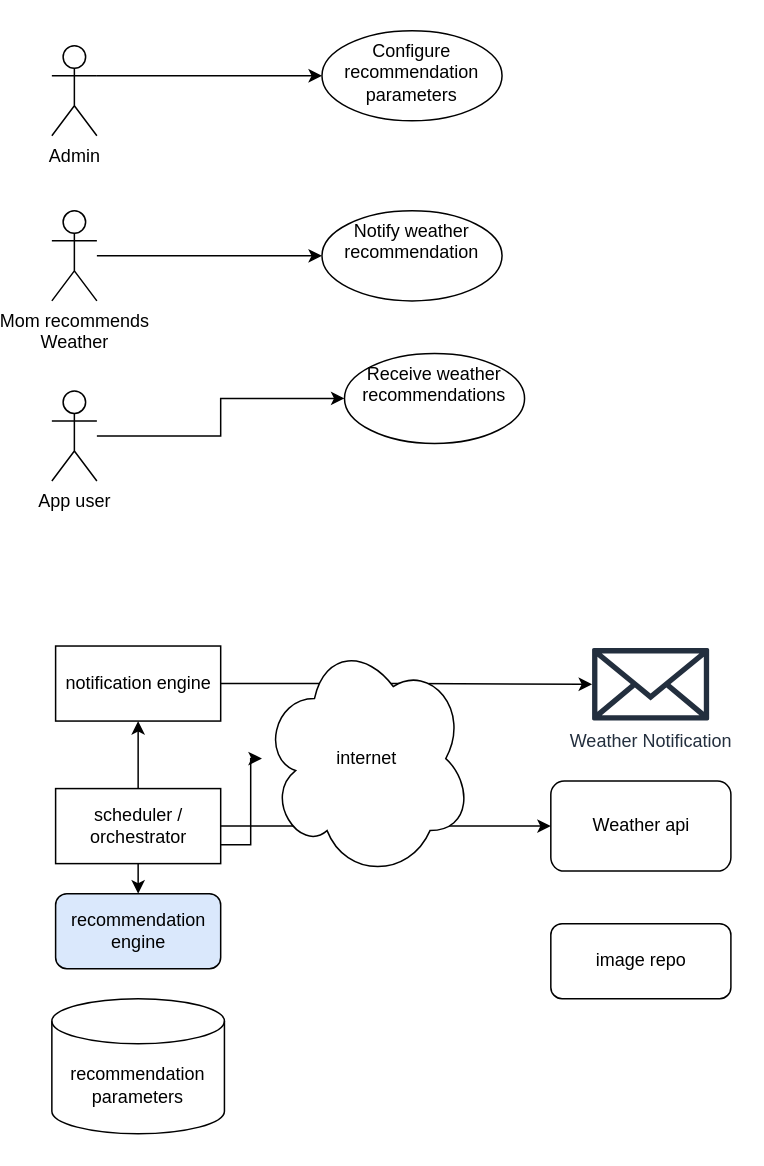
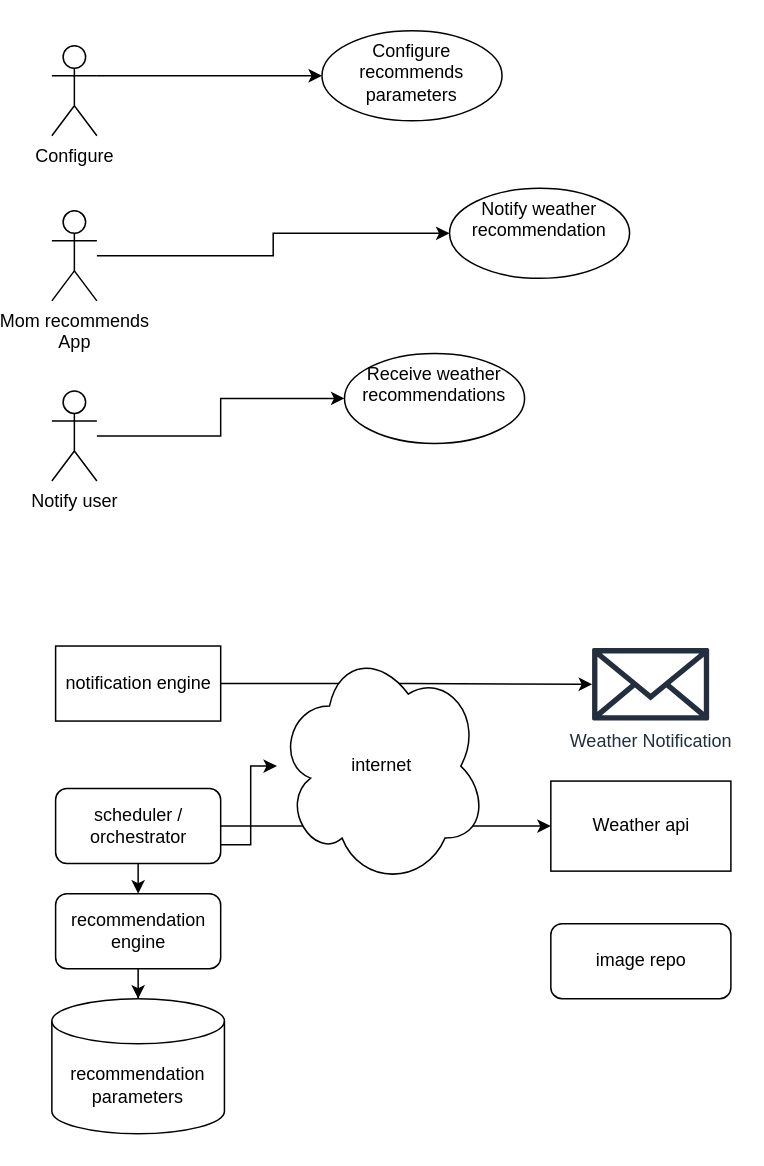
(412, 74) -> (412, 74)
(75, 157) -> (75, 157)
(412, 256) -> (539, 233)
(75, 333) -> (75, 333)
(75, 502) -> (75, 502)
(367, 758) -> (382, 766)
(138, 760) -> none
(138, 826) -> (138, 826)
(641, 826) -> (641, 826)
(138, 931) -> (138, 931)
none -> (138, 988)
